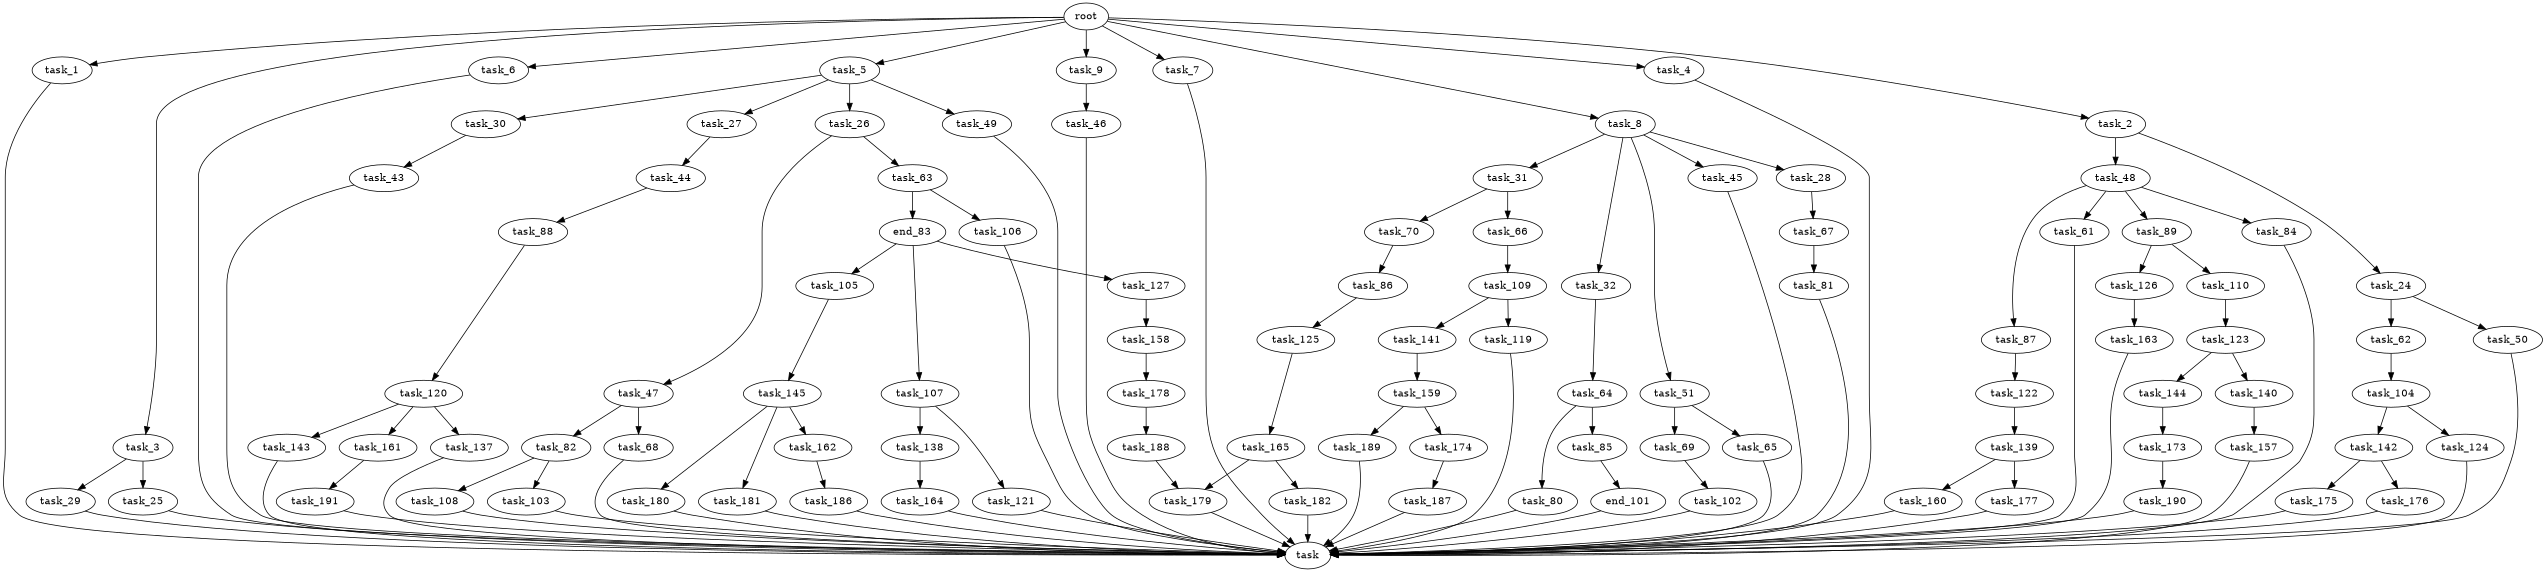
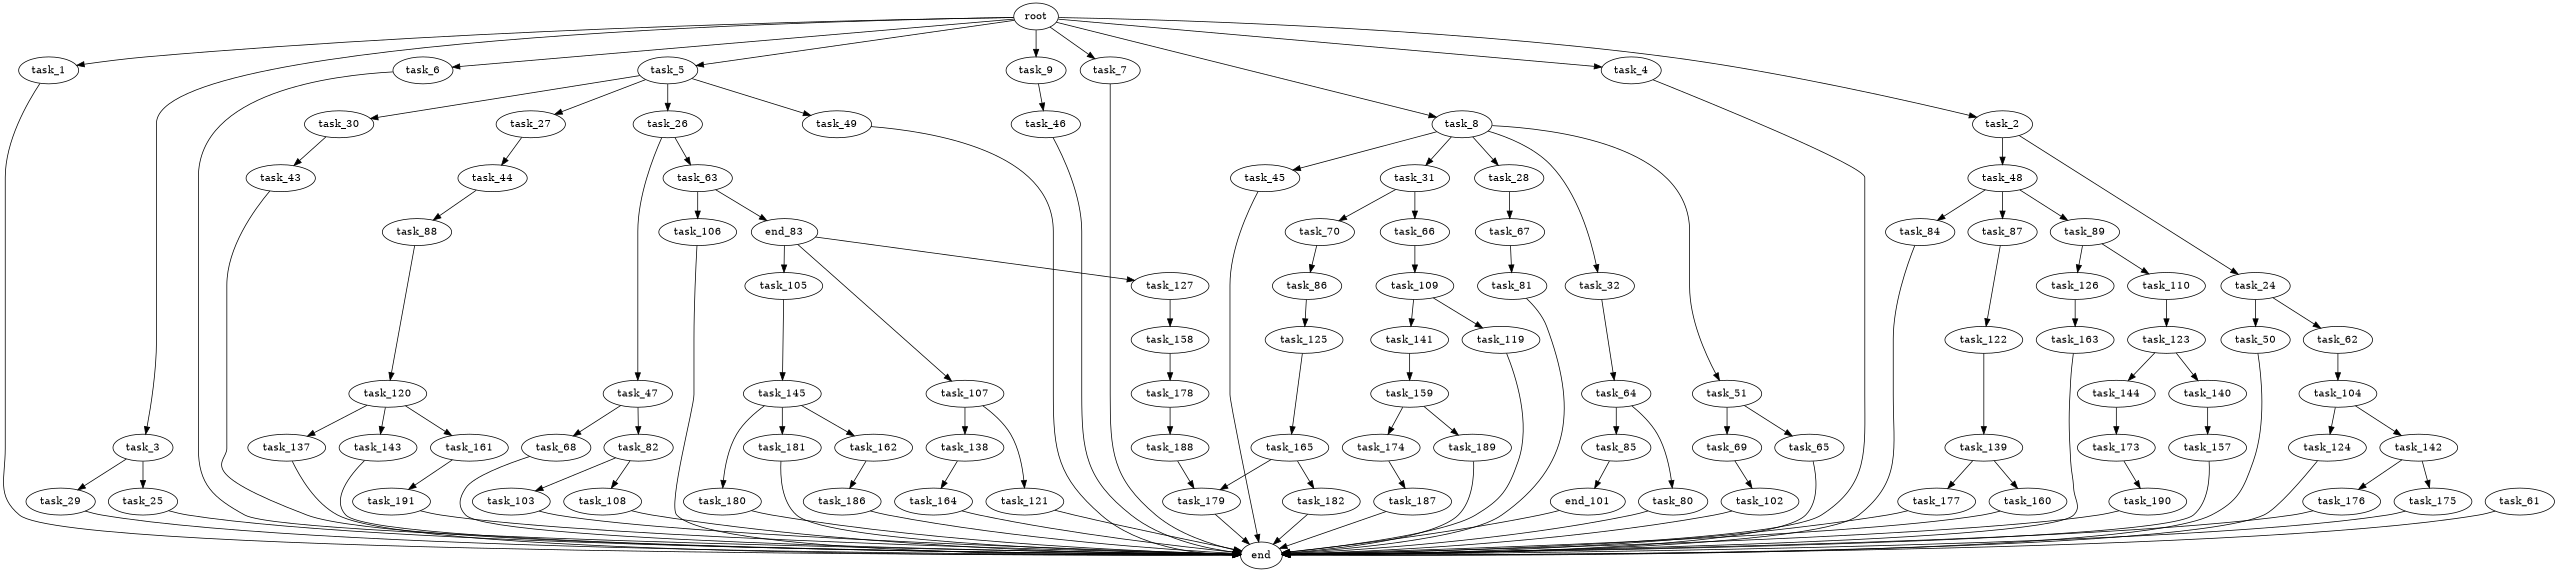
(2097, 202) -> none
(1308, 555) -> (1261, 555)
